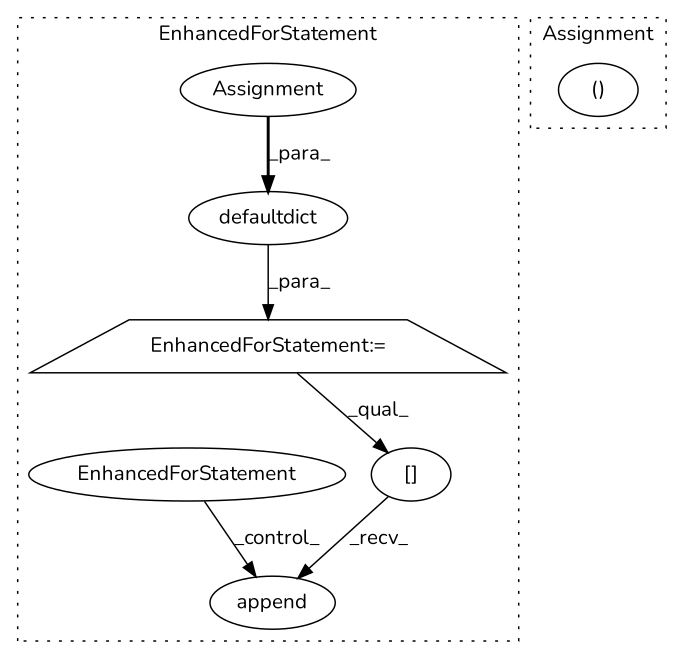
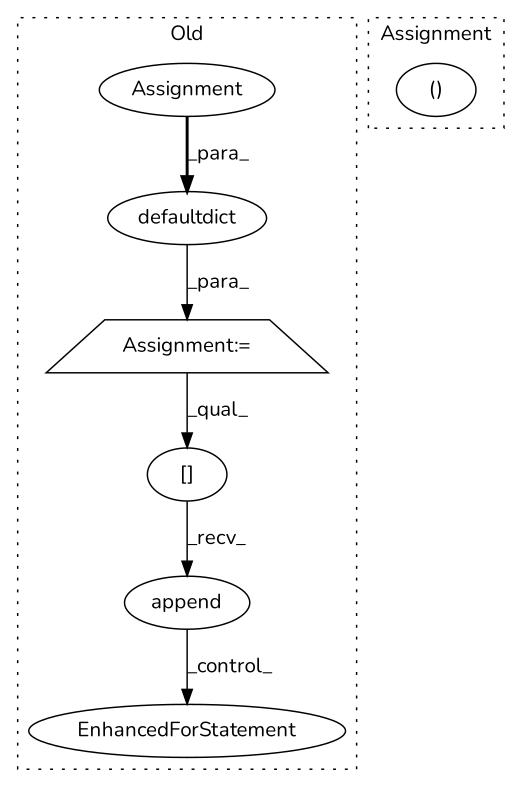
(268, 35) -> (187, 35)
(268, 346) -> (187, 346)
(226, 533) -> (187, 659)
